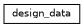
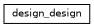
(42, 14) -> (47, 14)
